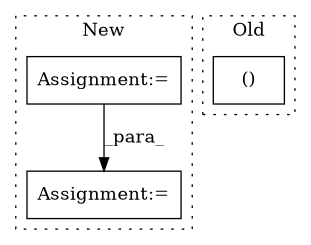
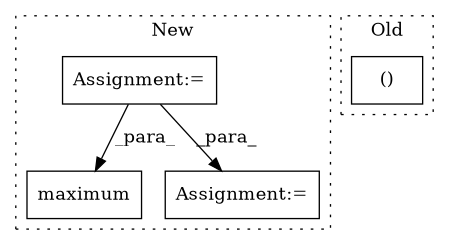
none -> (84, 195)
